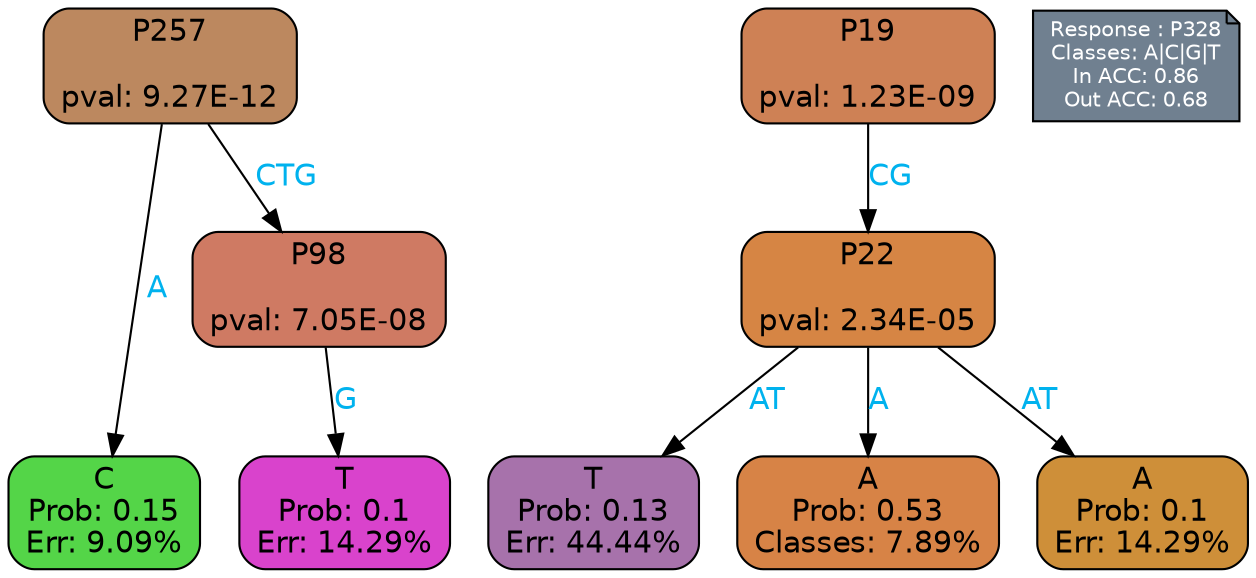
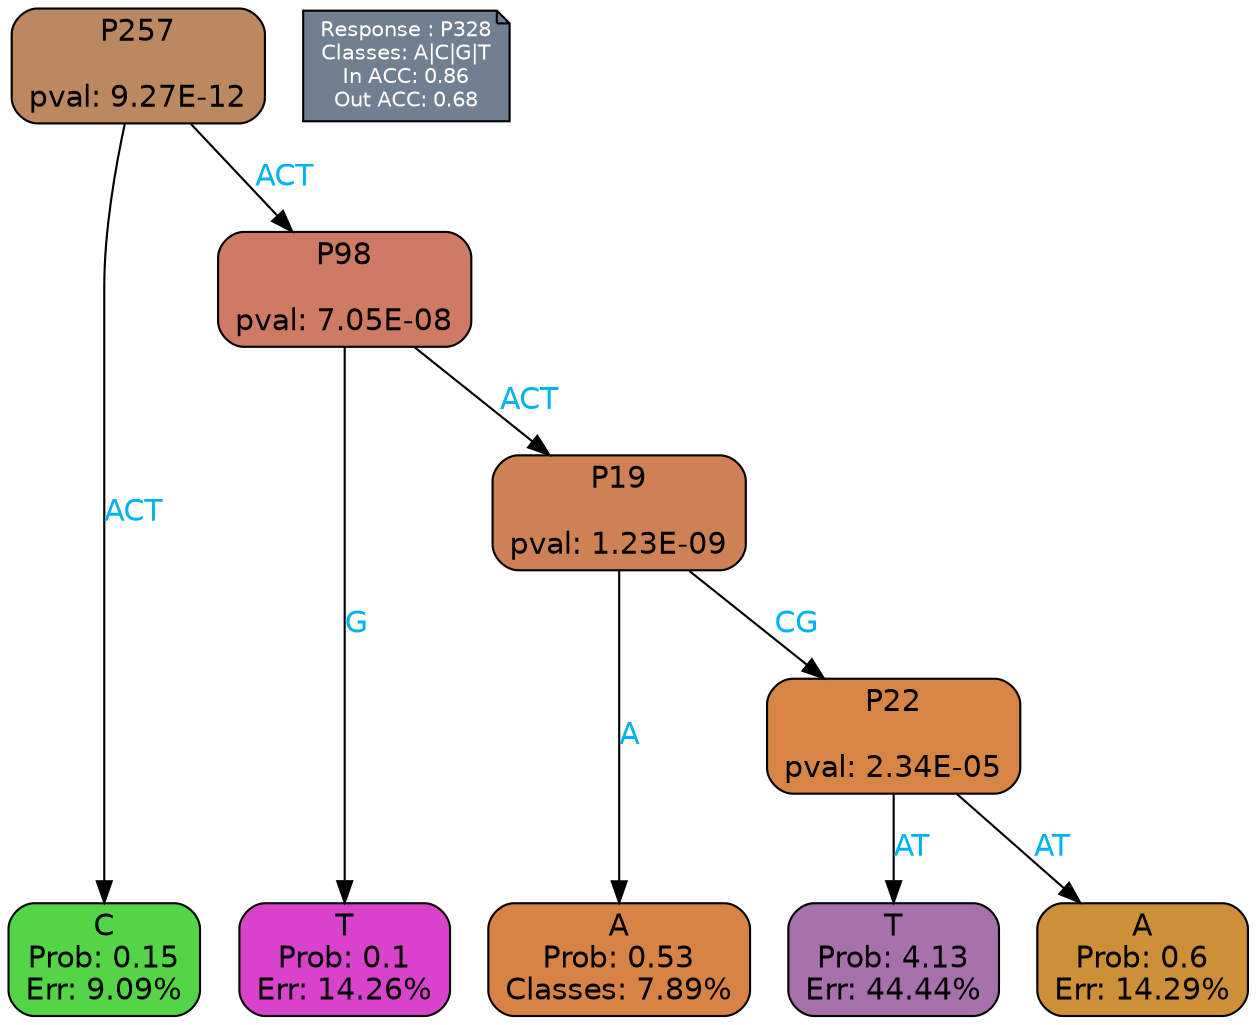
(286, 178) -> (285, 178)
(157, 289) -> (134, 513)
(868, 391) -> (619, 726)
none -> (474, 394)
(345, 513) -> (345, 960)
(594, 513) -> (894, 960)
(1143, 513) -> (1143, 960)
